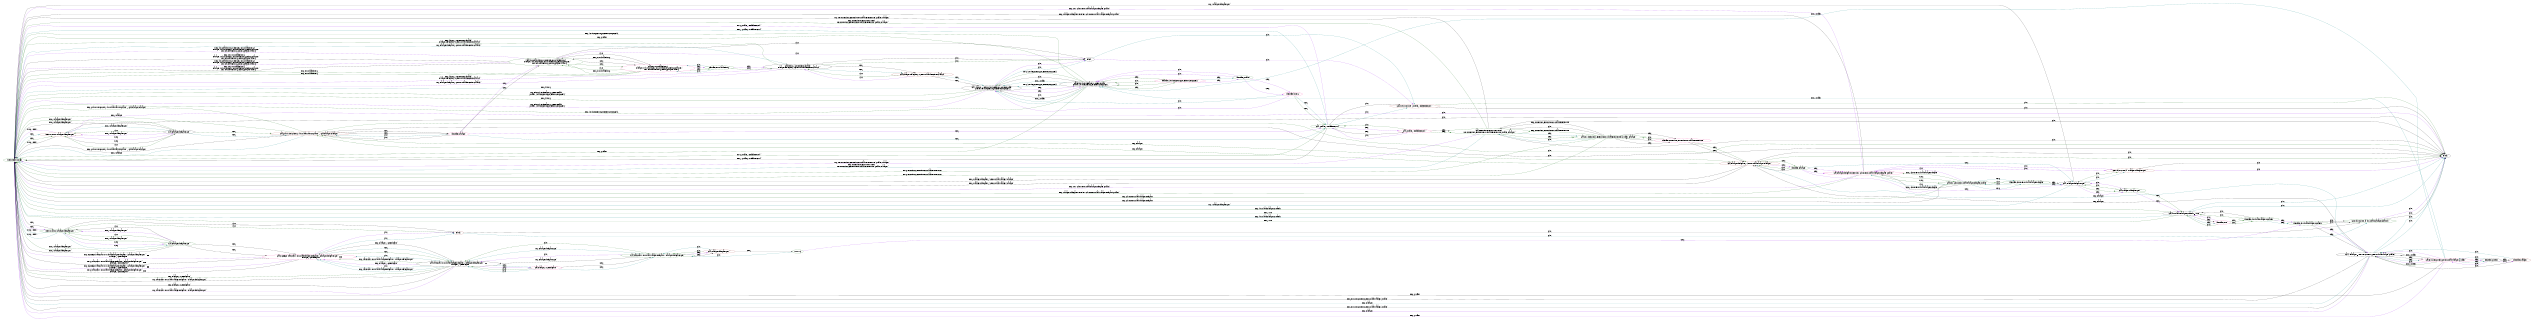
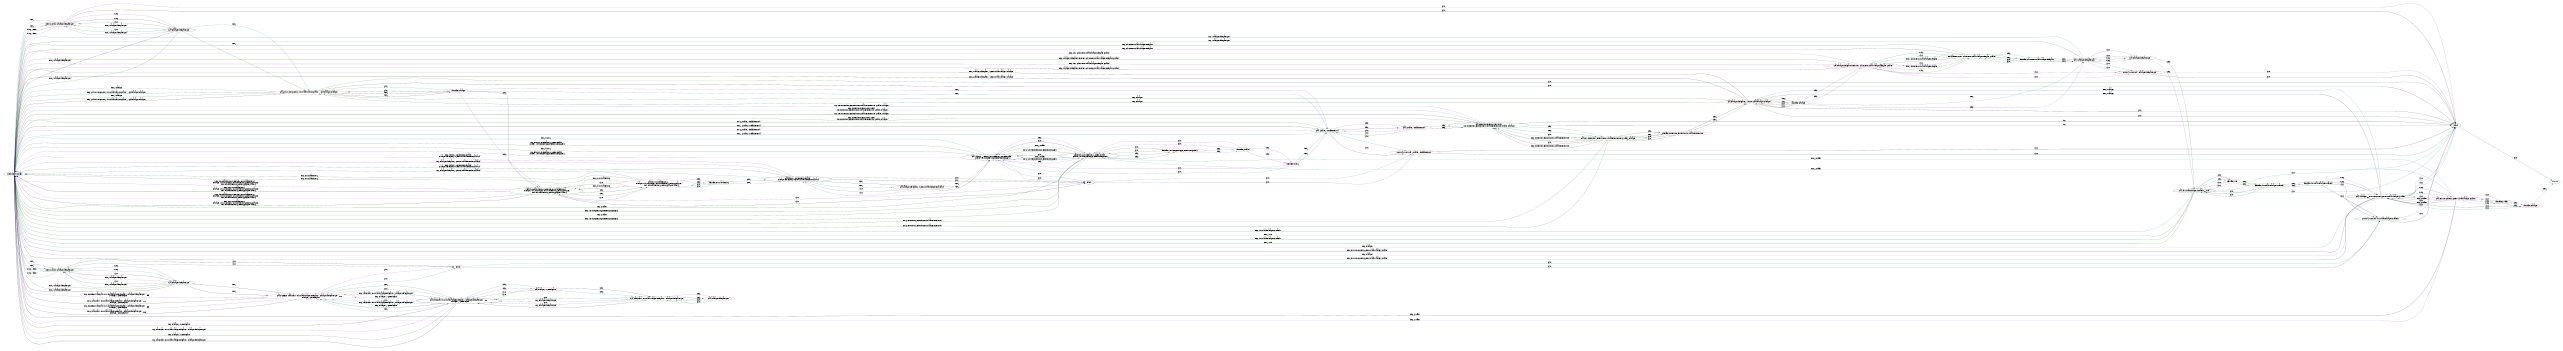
none -> (2555, 182)
(1967, 183) -> (1972, 57)
(798, 251) -> none
